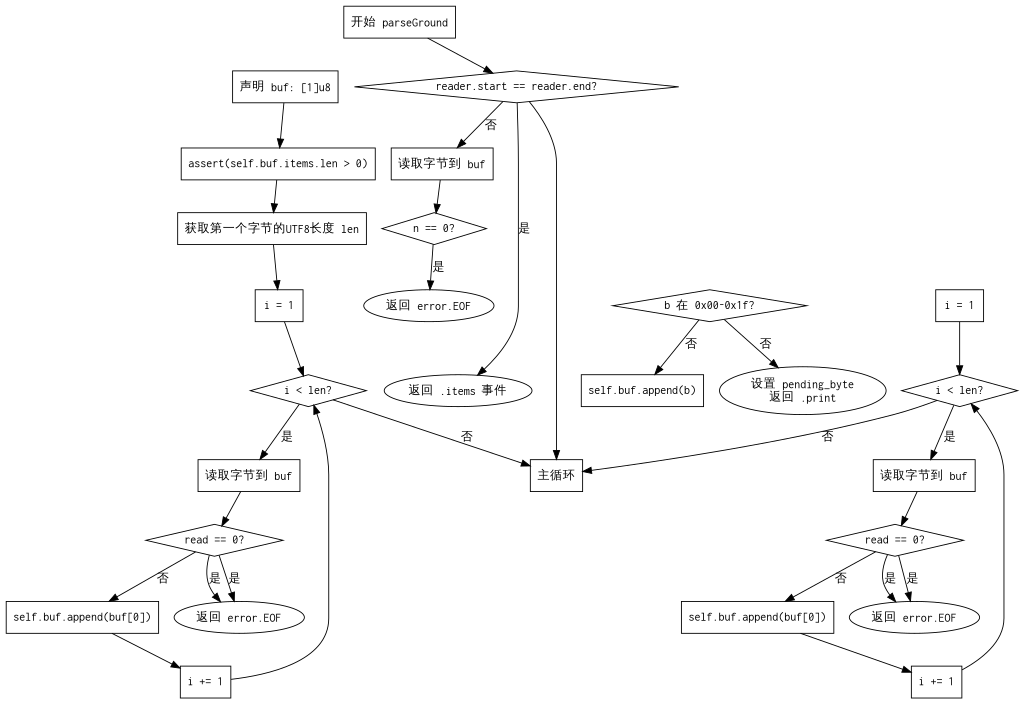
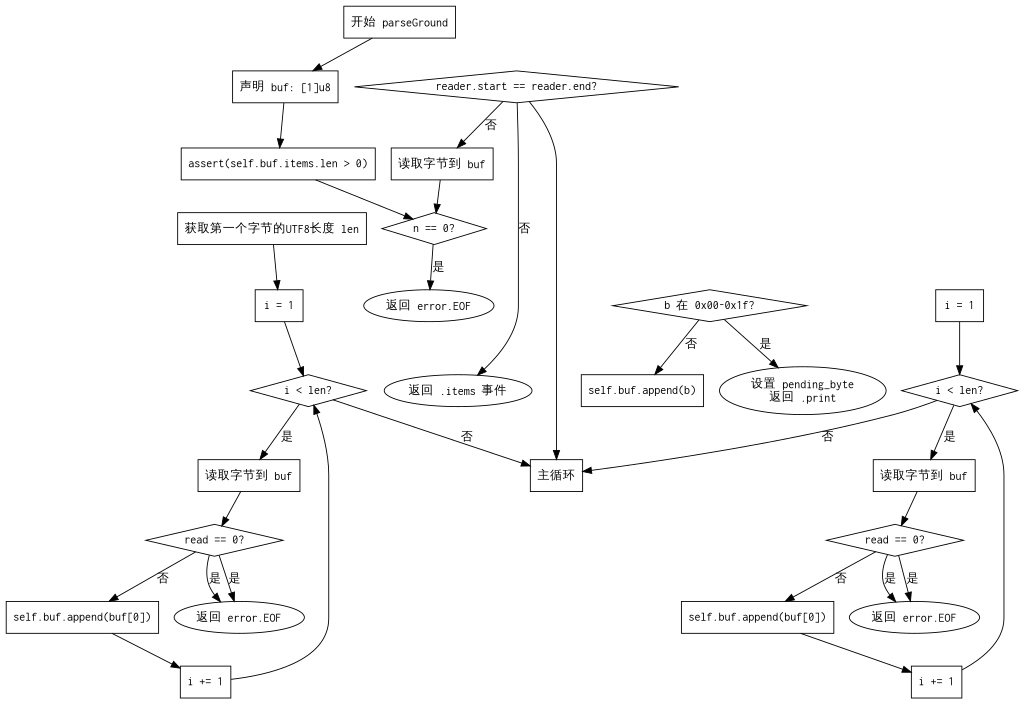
(456, 54) -> (347, 52)
(276, 192) -> (360, 198)
(525, 229) -> (525, 229)
(766, 344) -> (766, 344)
